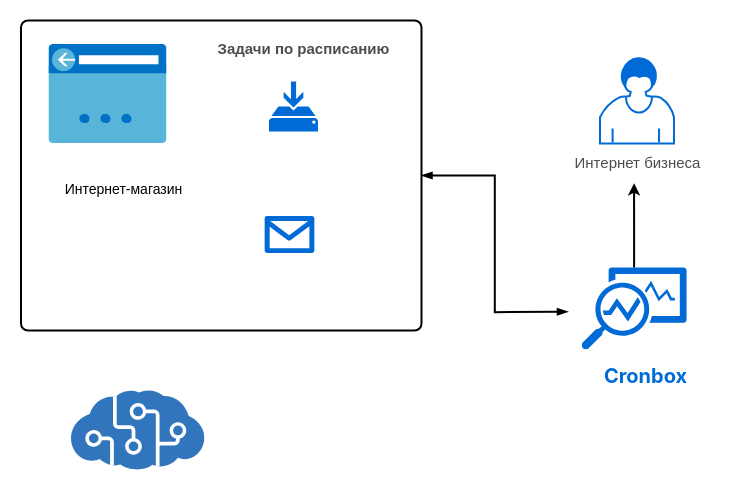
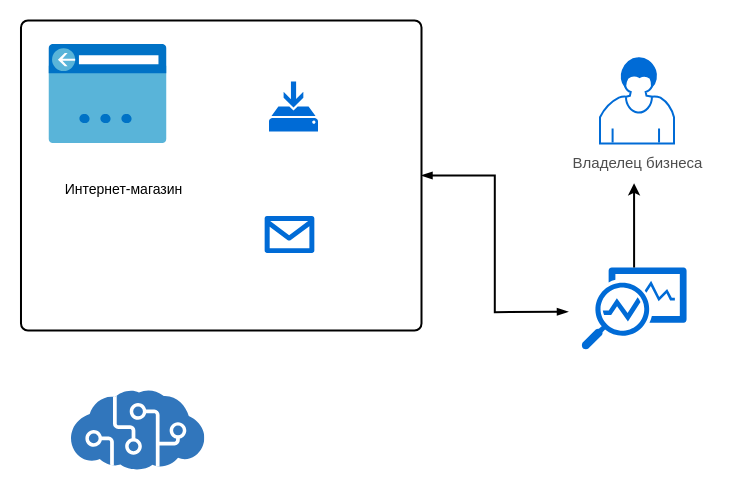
(304, 49) -> none
(638, 163) -> (638, 163)
(645, 376) -> none
